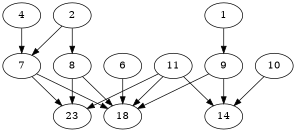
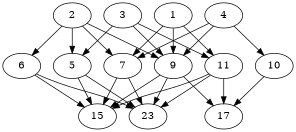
none -> (123, 15)
none -> (50, 38)
none -> (151, 38)
none -> (195, 38)
none -> (202, 38)
none -> (246, 38)
none -> (119, 39)
(72, 66) -> (72, 66)
none -> (163, 86)
none -> (79, 90)
(123, 116) -> (97, 116)
(224, 116) -> (224, 116)
